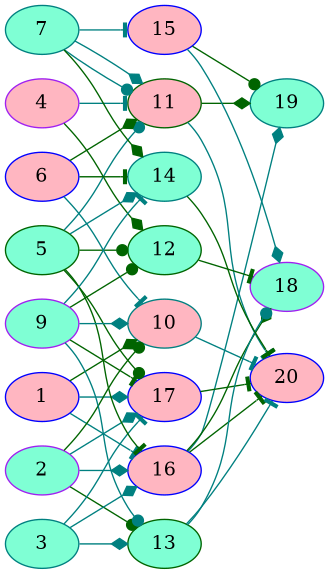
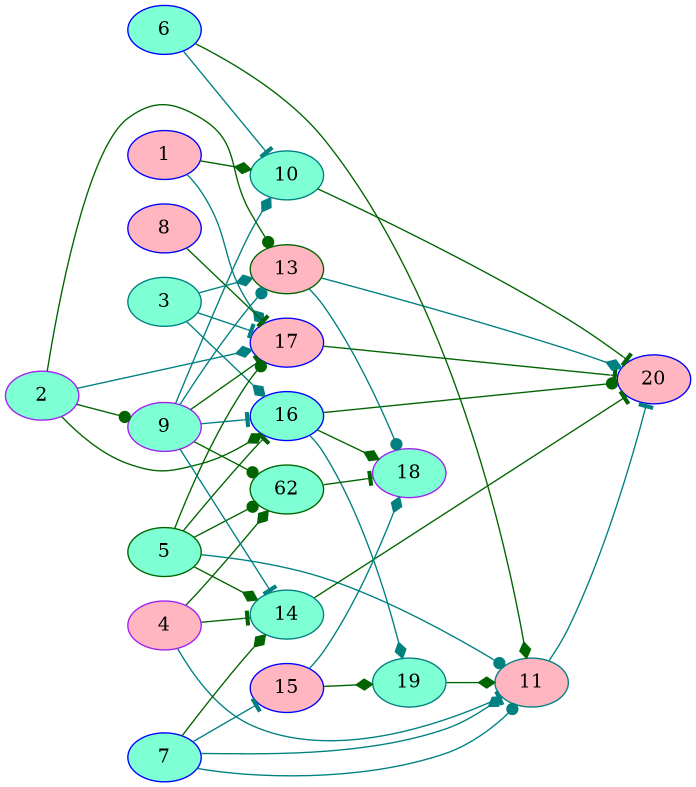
(42, 30) -> (165, 757)
(221, 64) -> (340, 686)
(165, 103) -> (532, 683)
(212, 103) -> (462, 683)
(42, 177) -> (165, 30)
(94, 177) -> (222, 620)
(96, 218) -> (221, 581)
none -> (165, 228)
(165, 250) -> (287, 490)
(165, 324) -> (287, 175)
(217, 347) -> (474, 266)
(101, 402) -> (98, 410)
(218, 430) -> (472, 398)
(100, 432) -> (214, 423)
(230, 467) -> (464, 318)
(94, 470) -> (149, 470)
(165, 470) -> (287, 416)
(165, 544) -> (287, 269)
